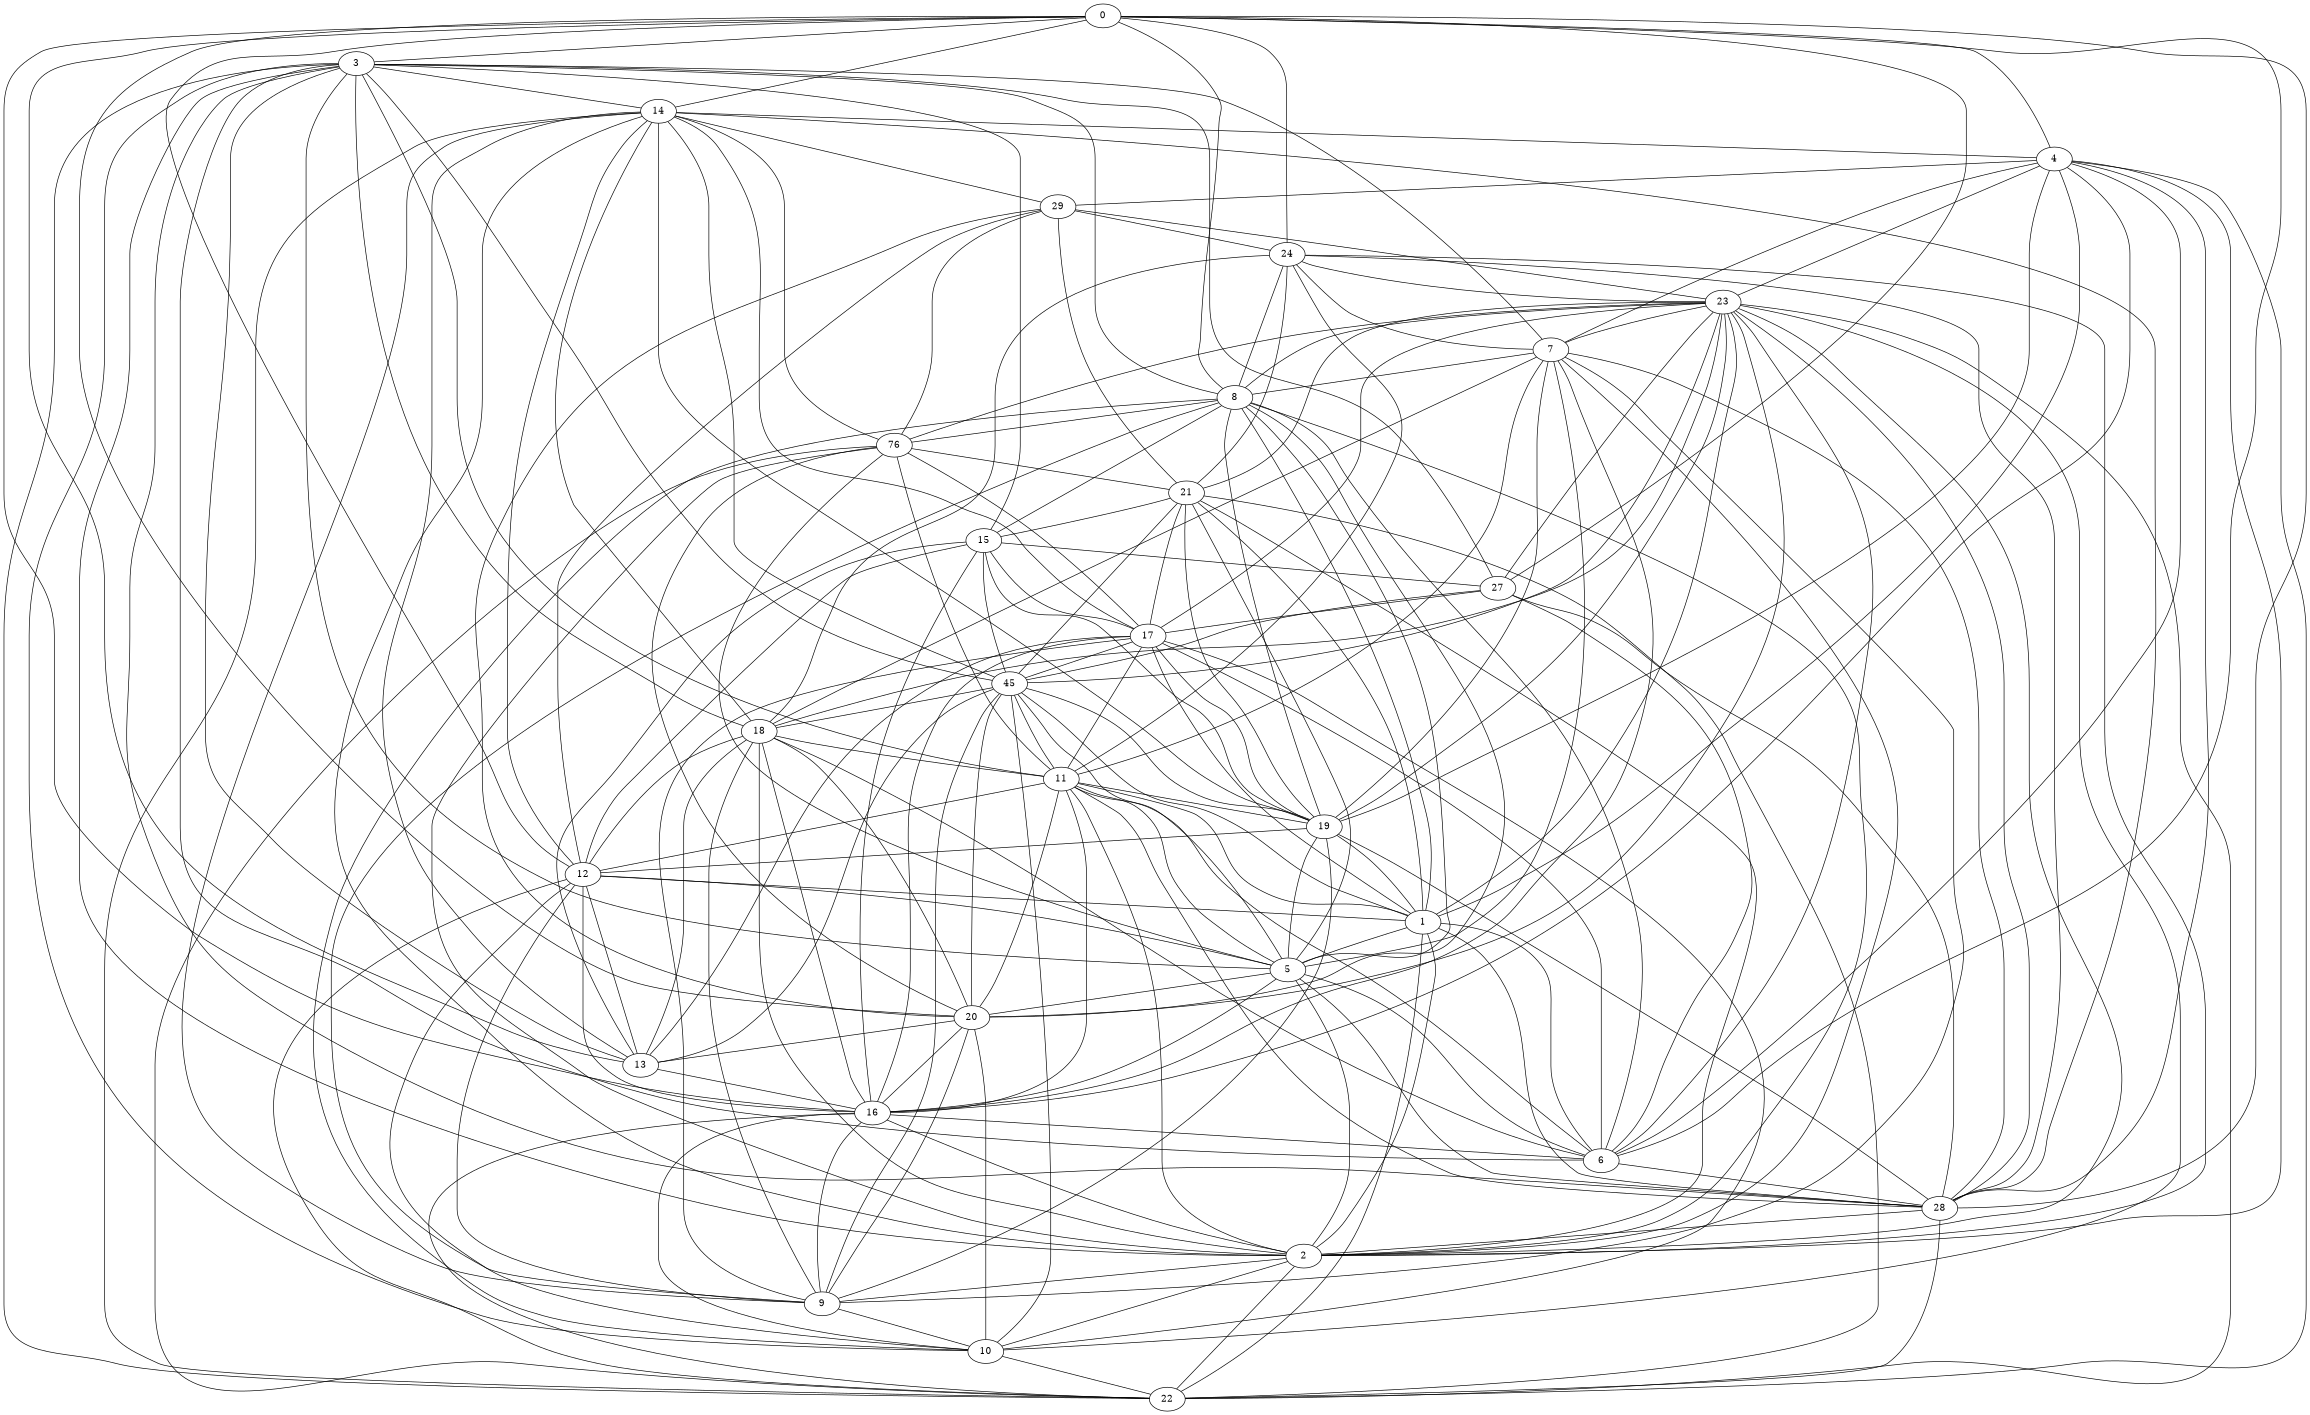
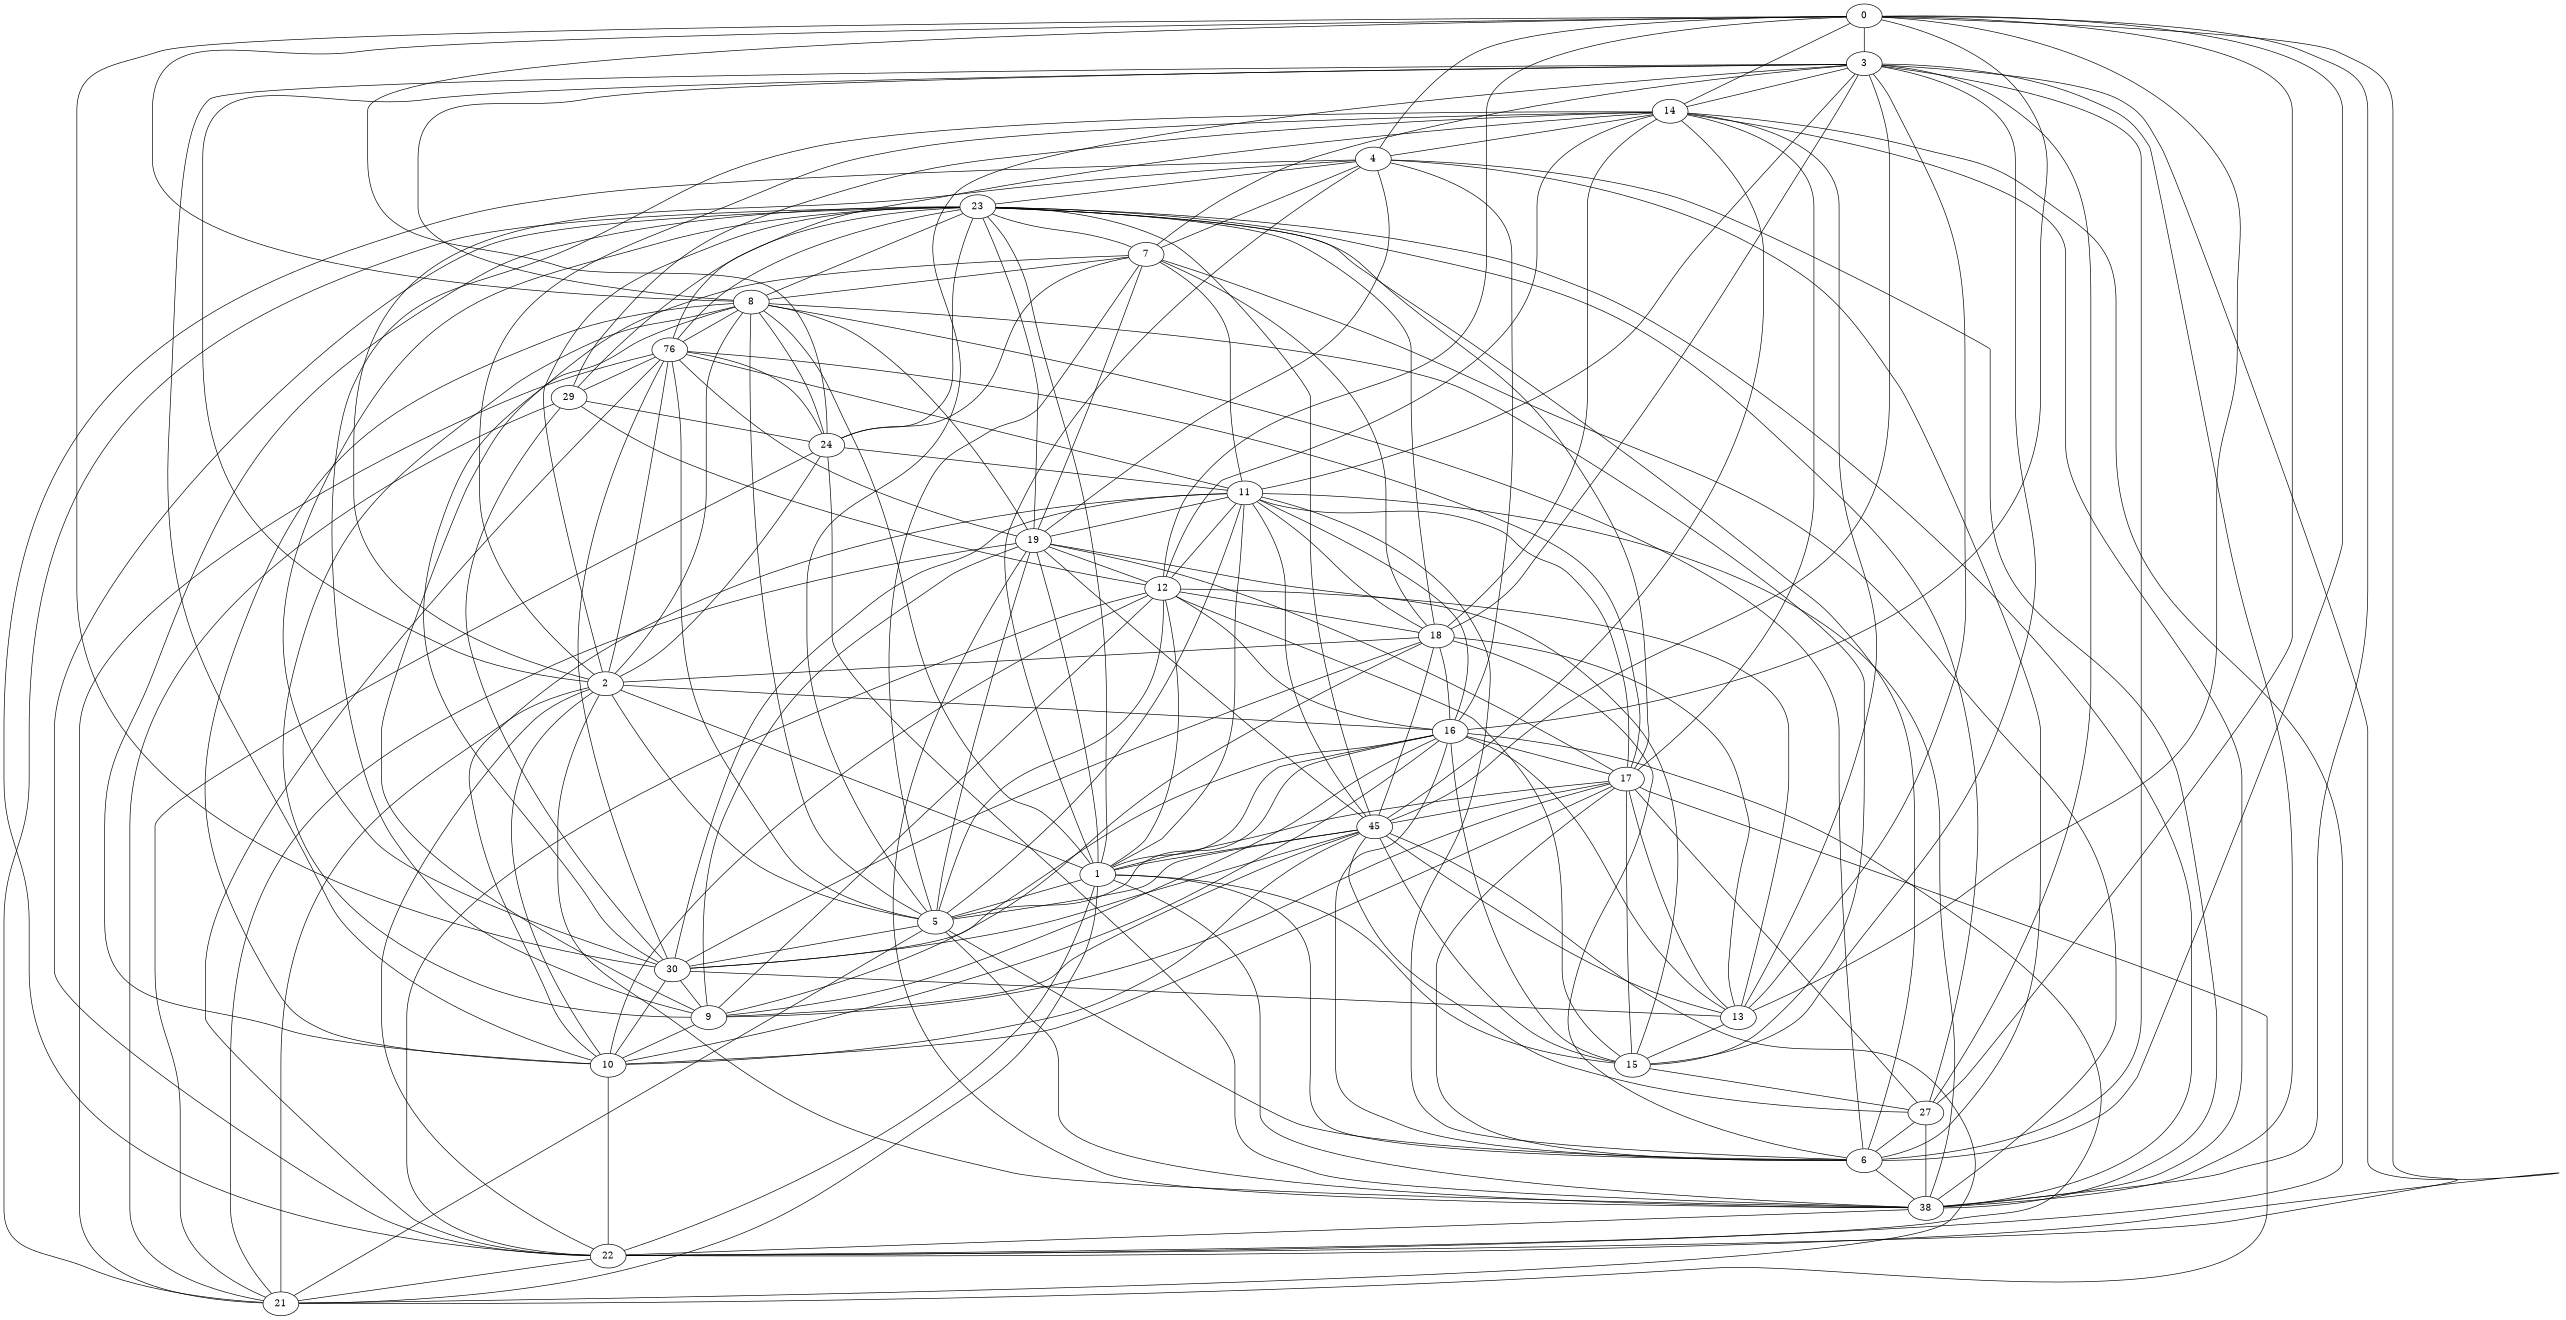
(1580, 182) -> none
(995, 440) -> (781, 383)
(1086, 519) -> (1376, 946)
(892, 558) -> (834, 473)
(1493, 927) -> (1260, 784)
(1863, 983) -> none
(972, 1018) -> (672, 970)
(1161, 1063) -> (669, 617)
(1940, 1208) -> (1926, 1208)
none -> (2287, 1211)
(1063, 1280) -> none
